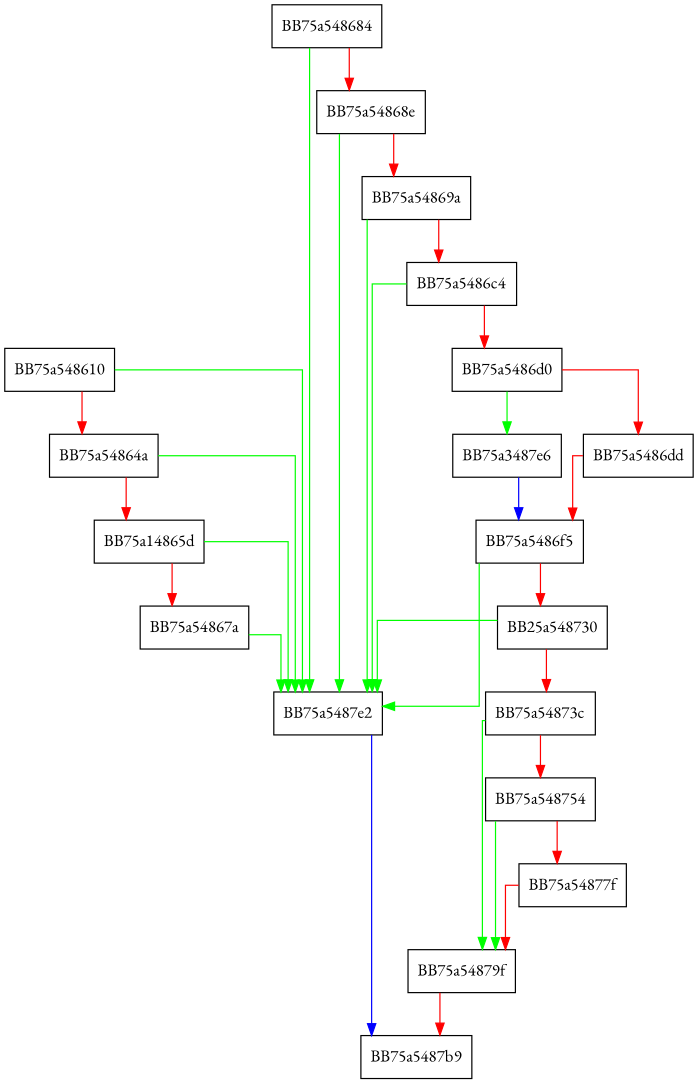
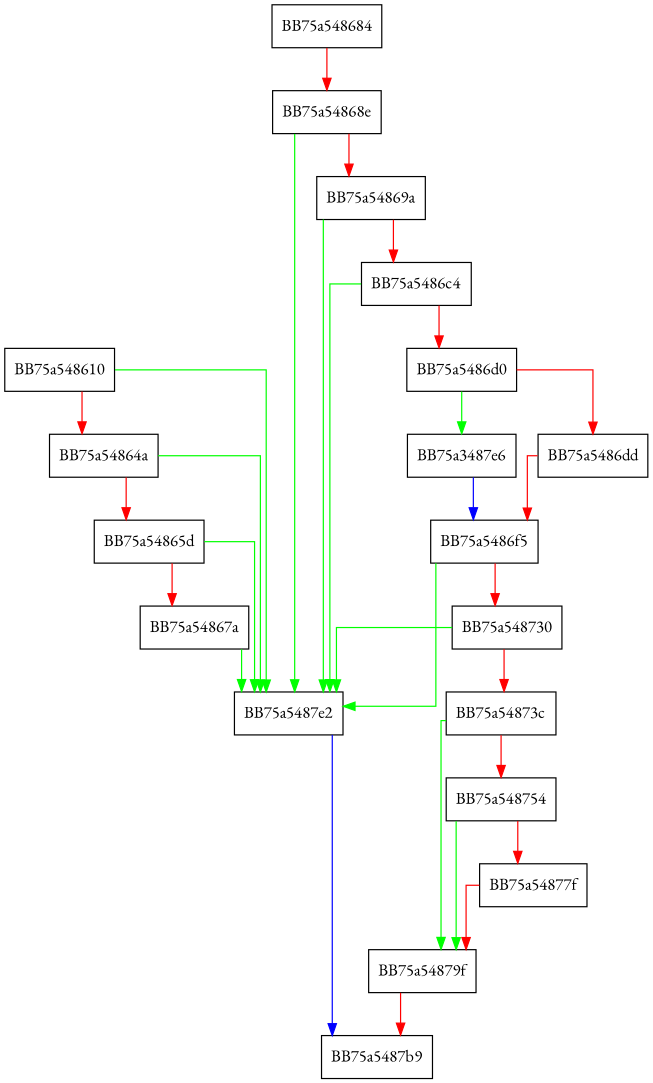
(310, 364) -> none
(149, 542) -> (149, 542)
(552, 628) -> (507, 628)
